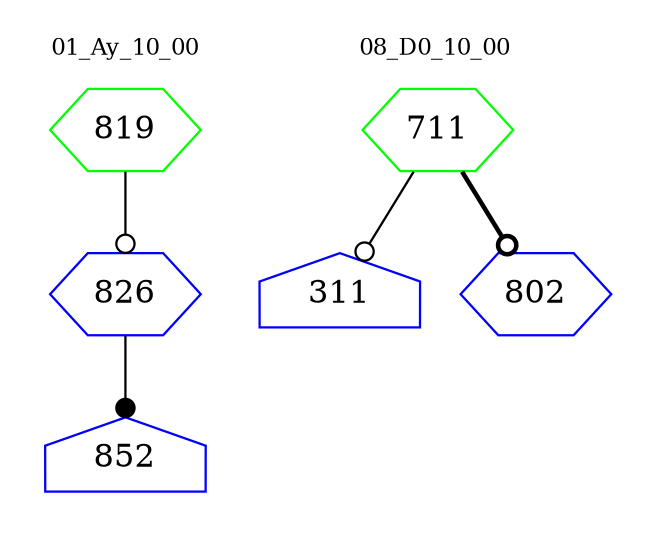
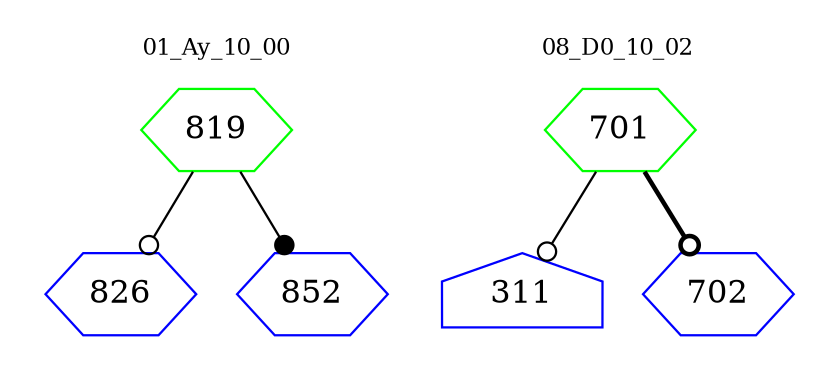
(436, 49) -> (618, 49)
(438, 130) -> (620, 130)
(536, 294) -> (718, 294)
(125, 367) -> (260, 204)
(125, 458) -> (312, 294)
